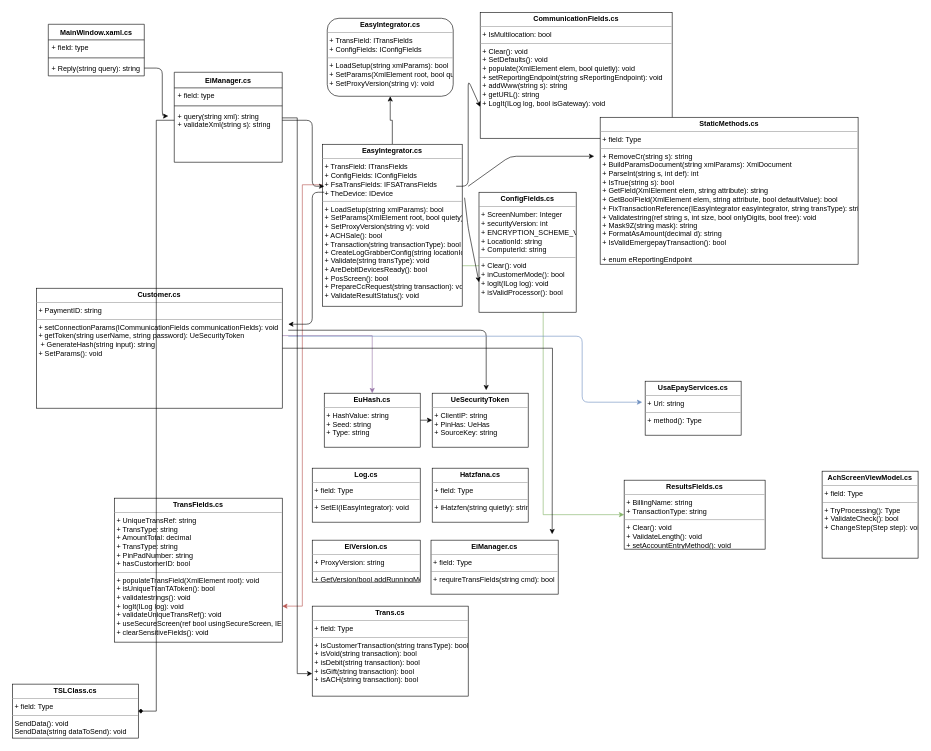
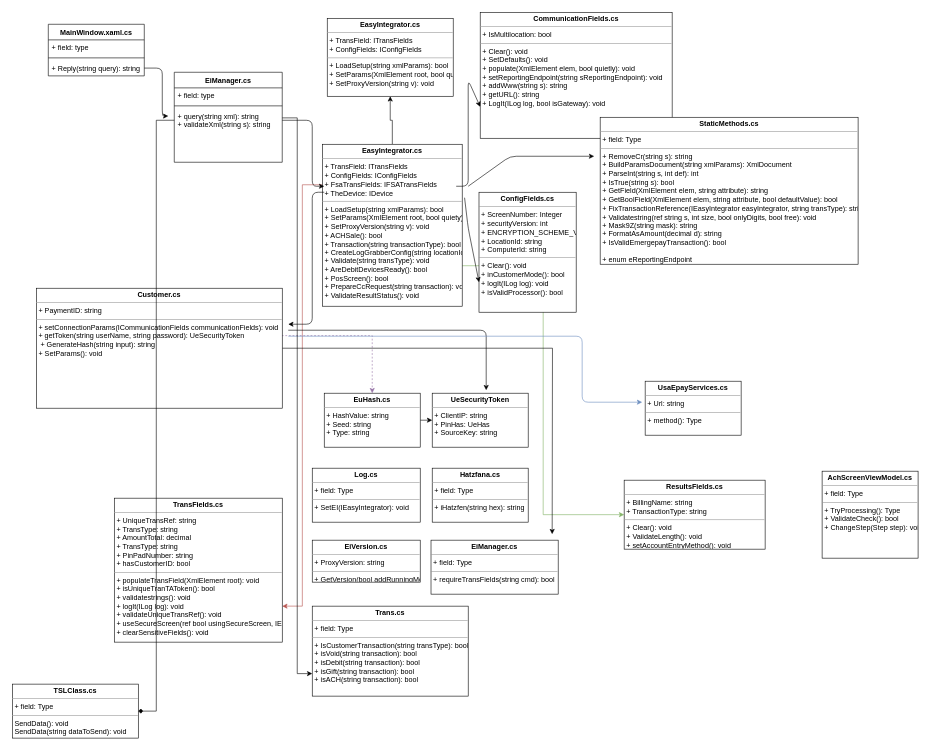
(390, 57) -> (390, 57)
(372, 363) -> (372, 363)
(492, 481) -> (486, 481)
